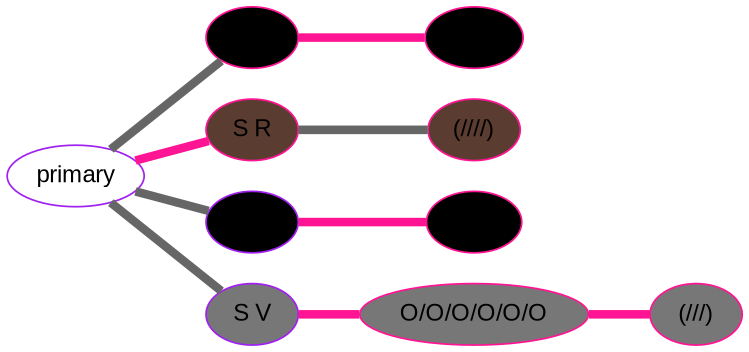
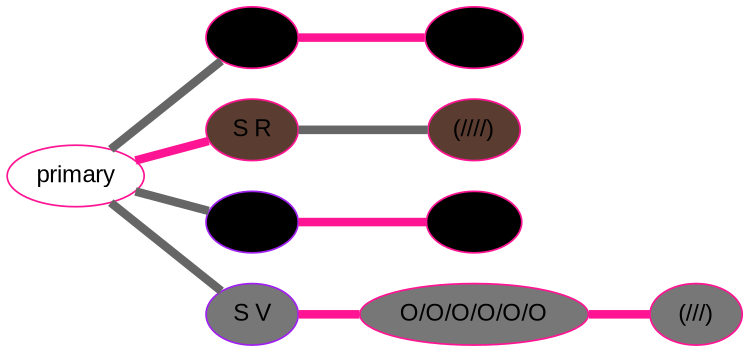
(76, 176) -> (76, 176)
